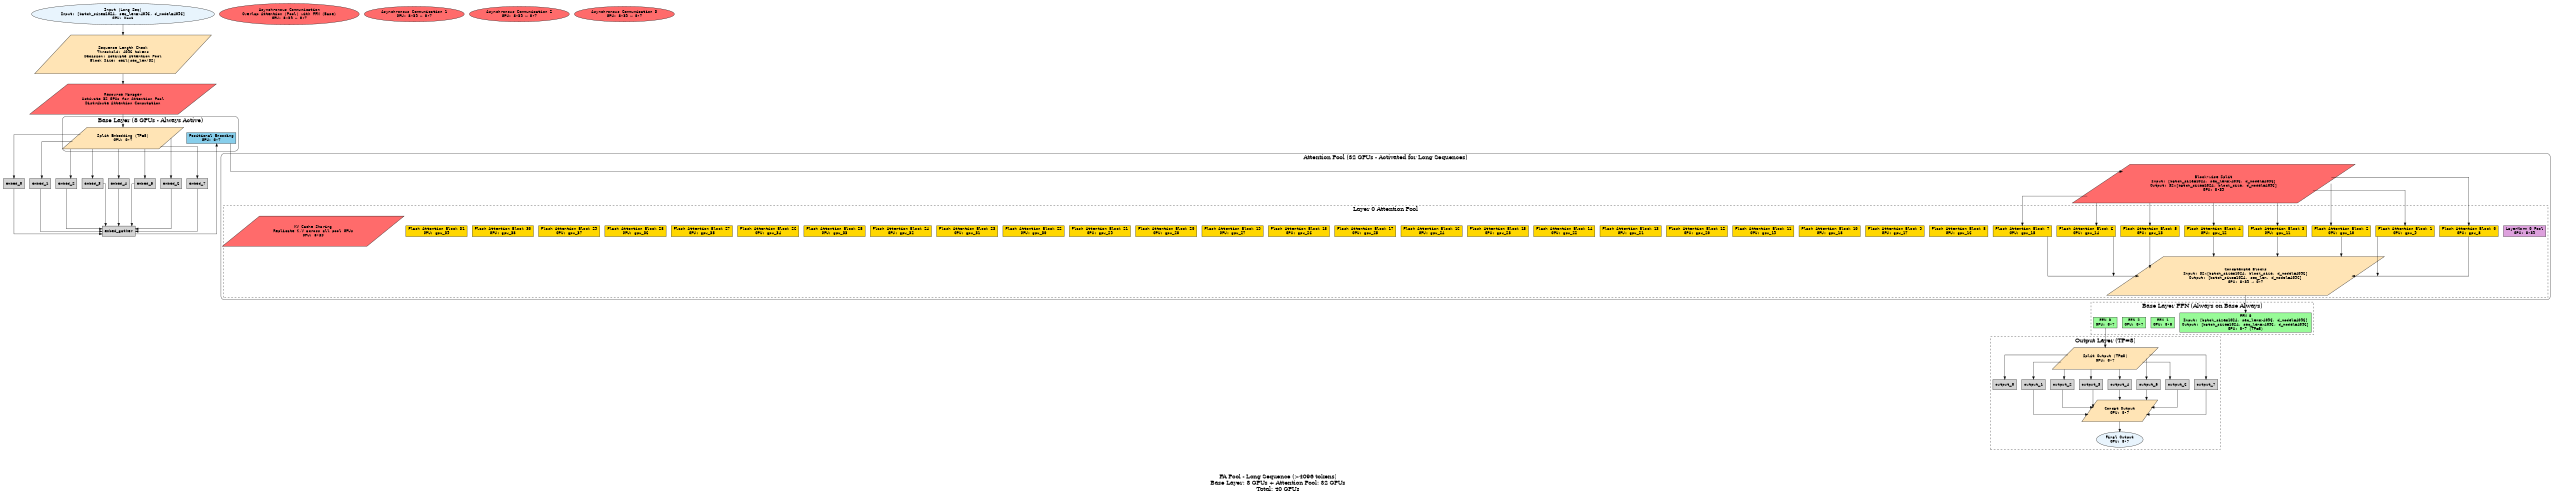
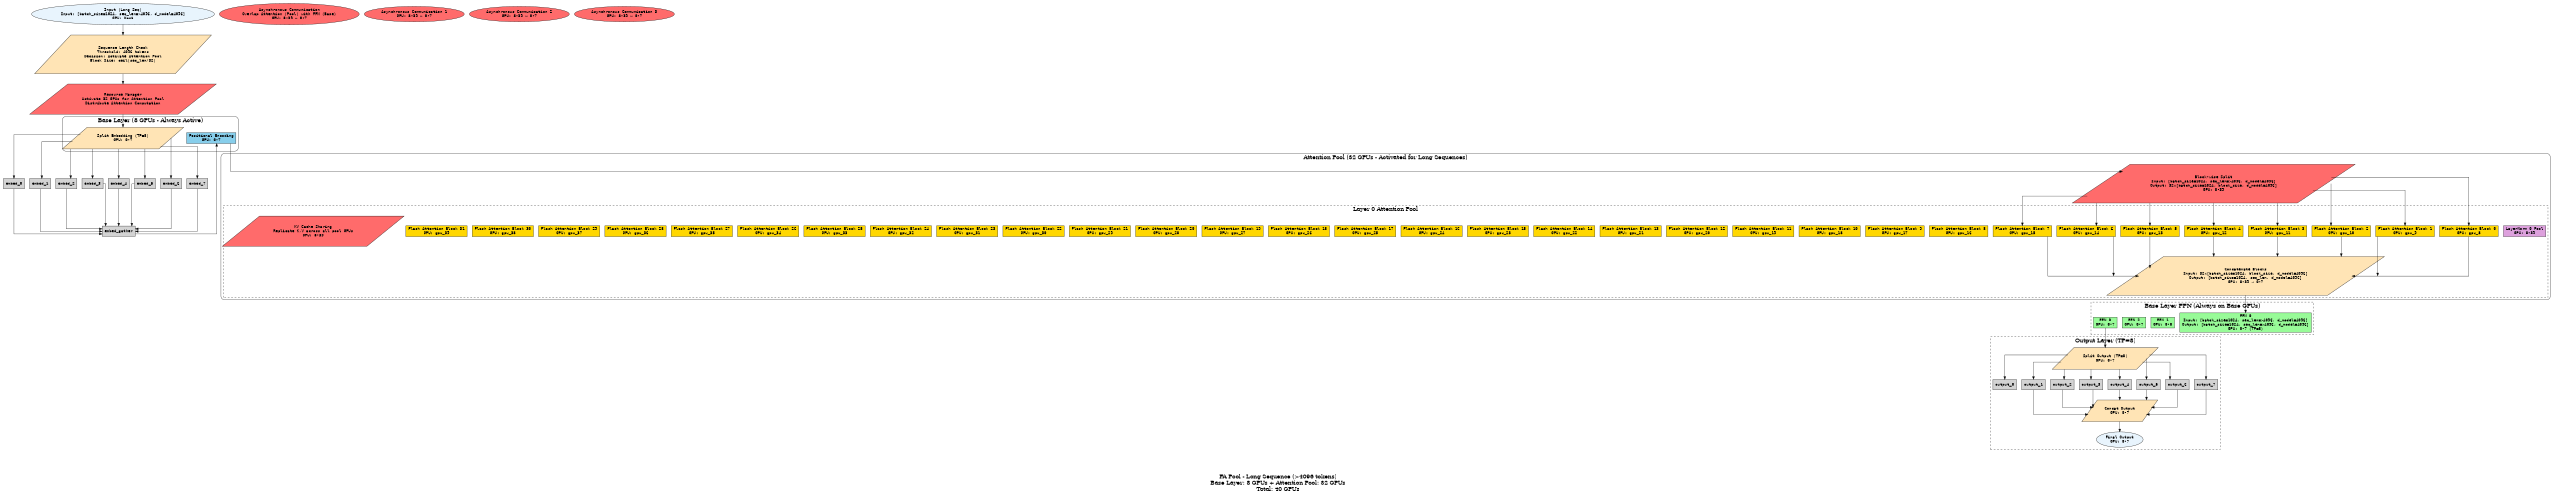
(2202, 306) -> (2202, 306)
